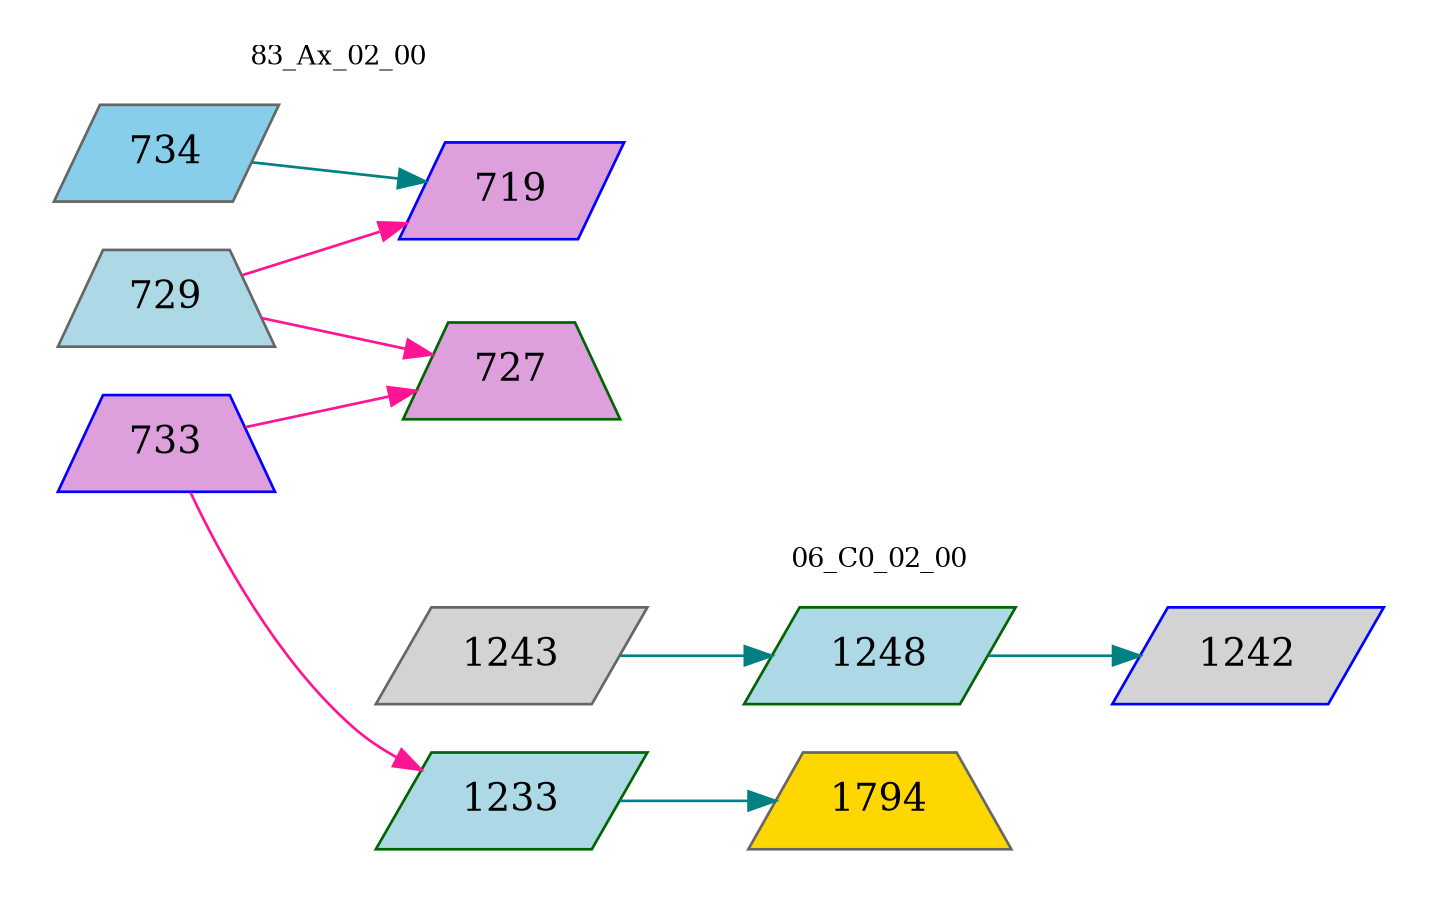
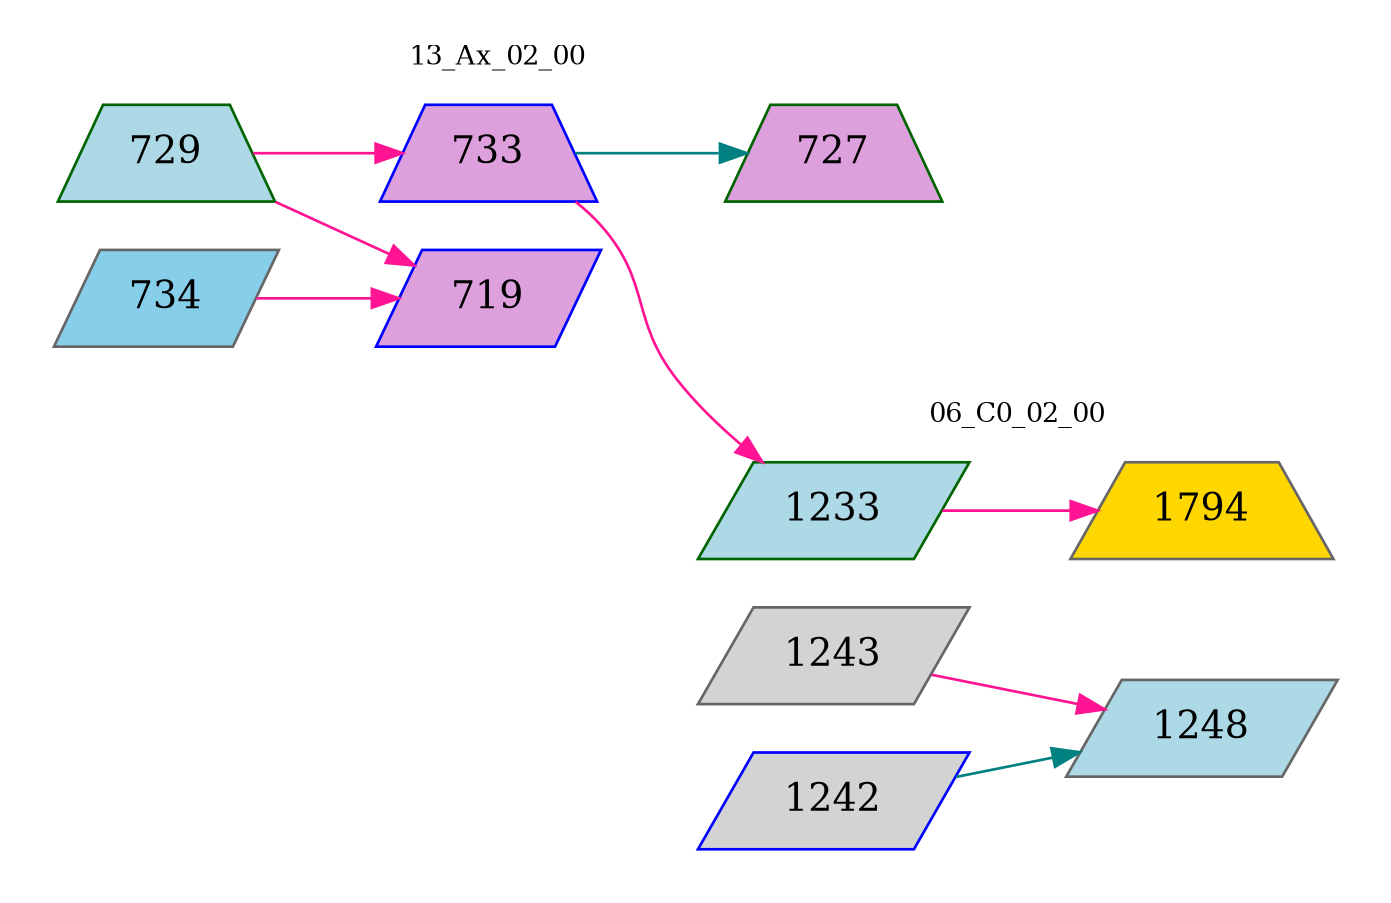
(339, 58) -> (498, 58)
(325, 170) -> (314, 298)
(166, 298) -> (166, 153)
(333, 333) -> (314, 153)
(317, 412) -> (647, 153)
(682, 656) -> (1005, 689)
(880, 656) -> (1202, 728)
(1050, 656) -> (1005, 767)
(684, 801) -> (1007, 511)
